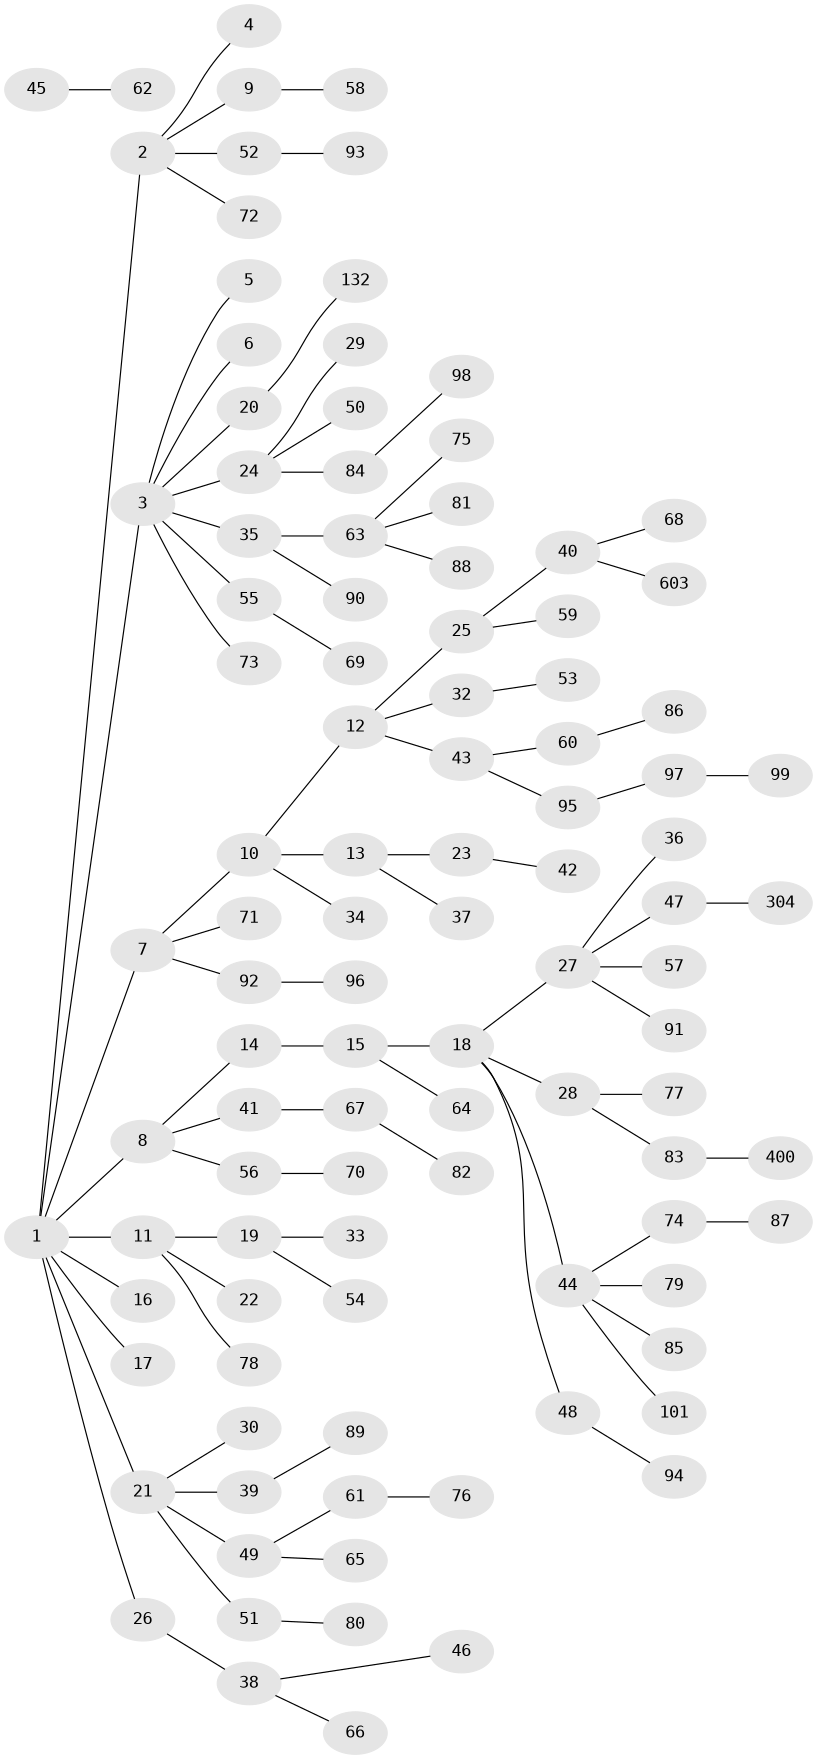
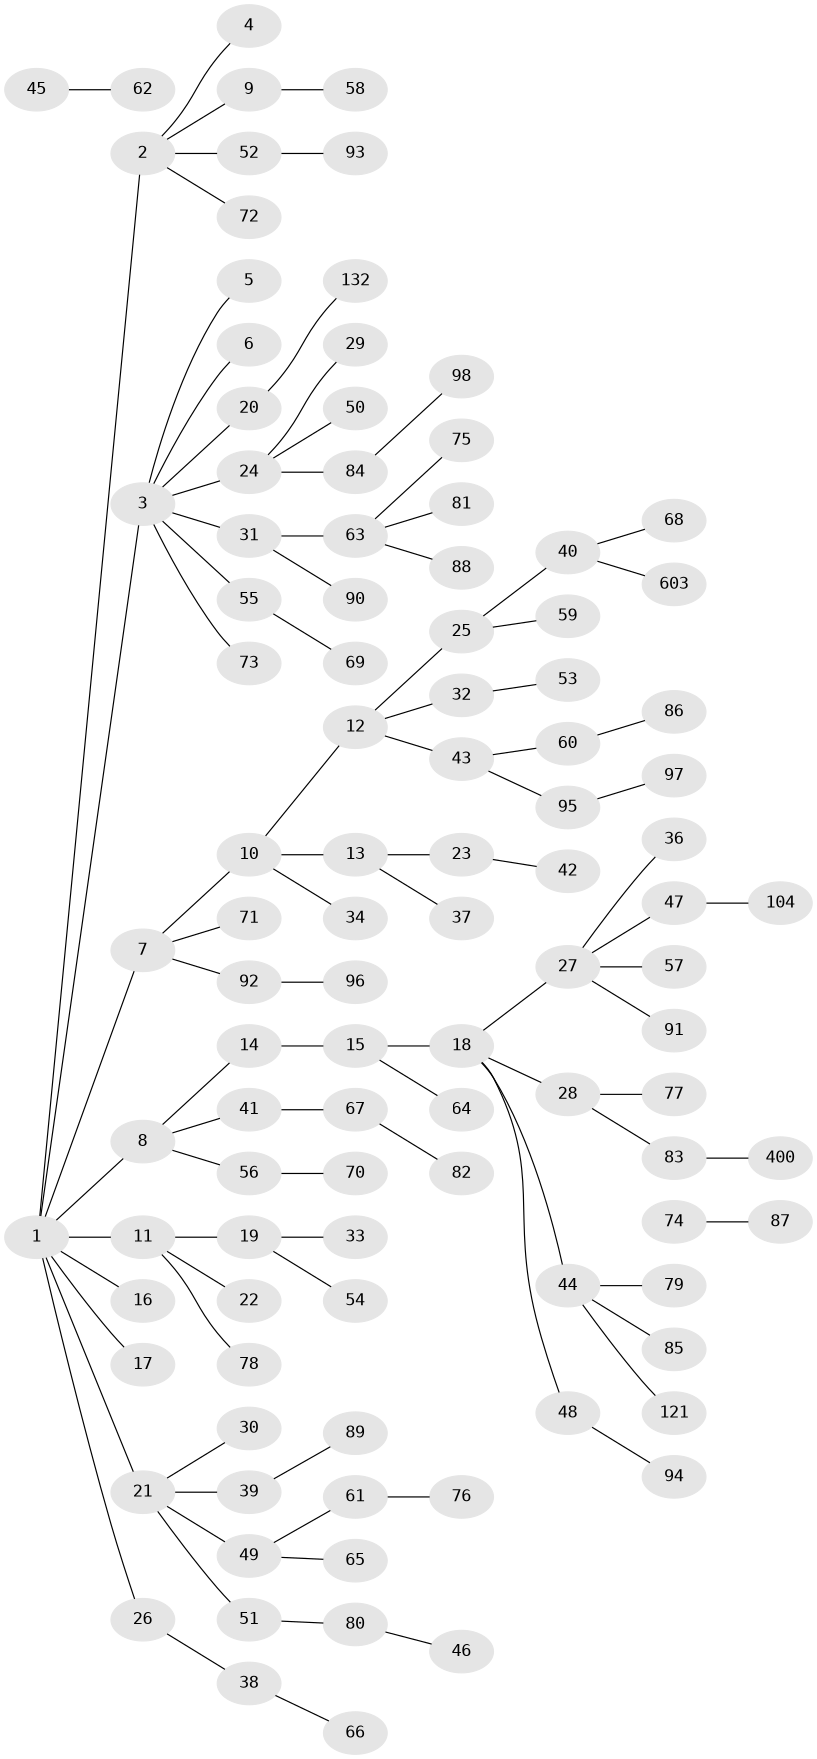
(249, 536) -> (249, 536)
(780, 776) -> none
(780, 903) -> (780, 903)
(621, 1254) -> none
(674, 1413) -> (674, 1413)
(355, 1668) -> (409, 1638)
